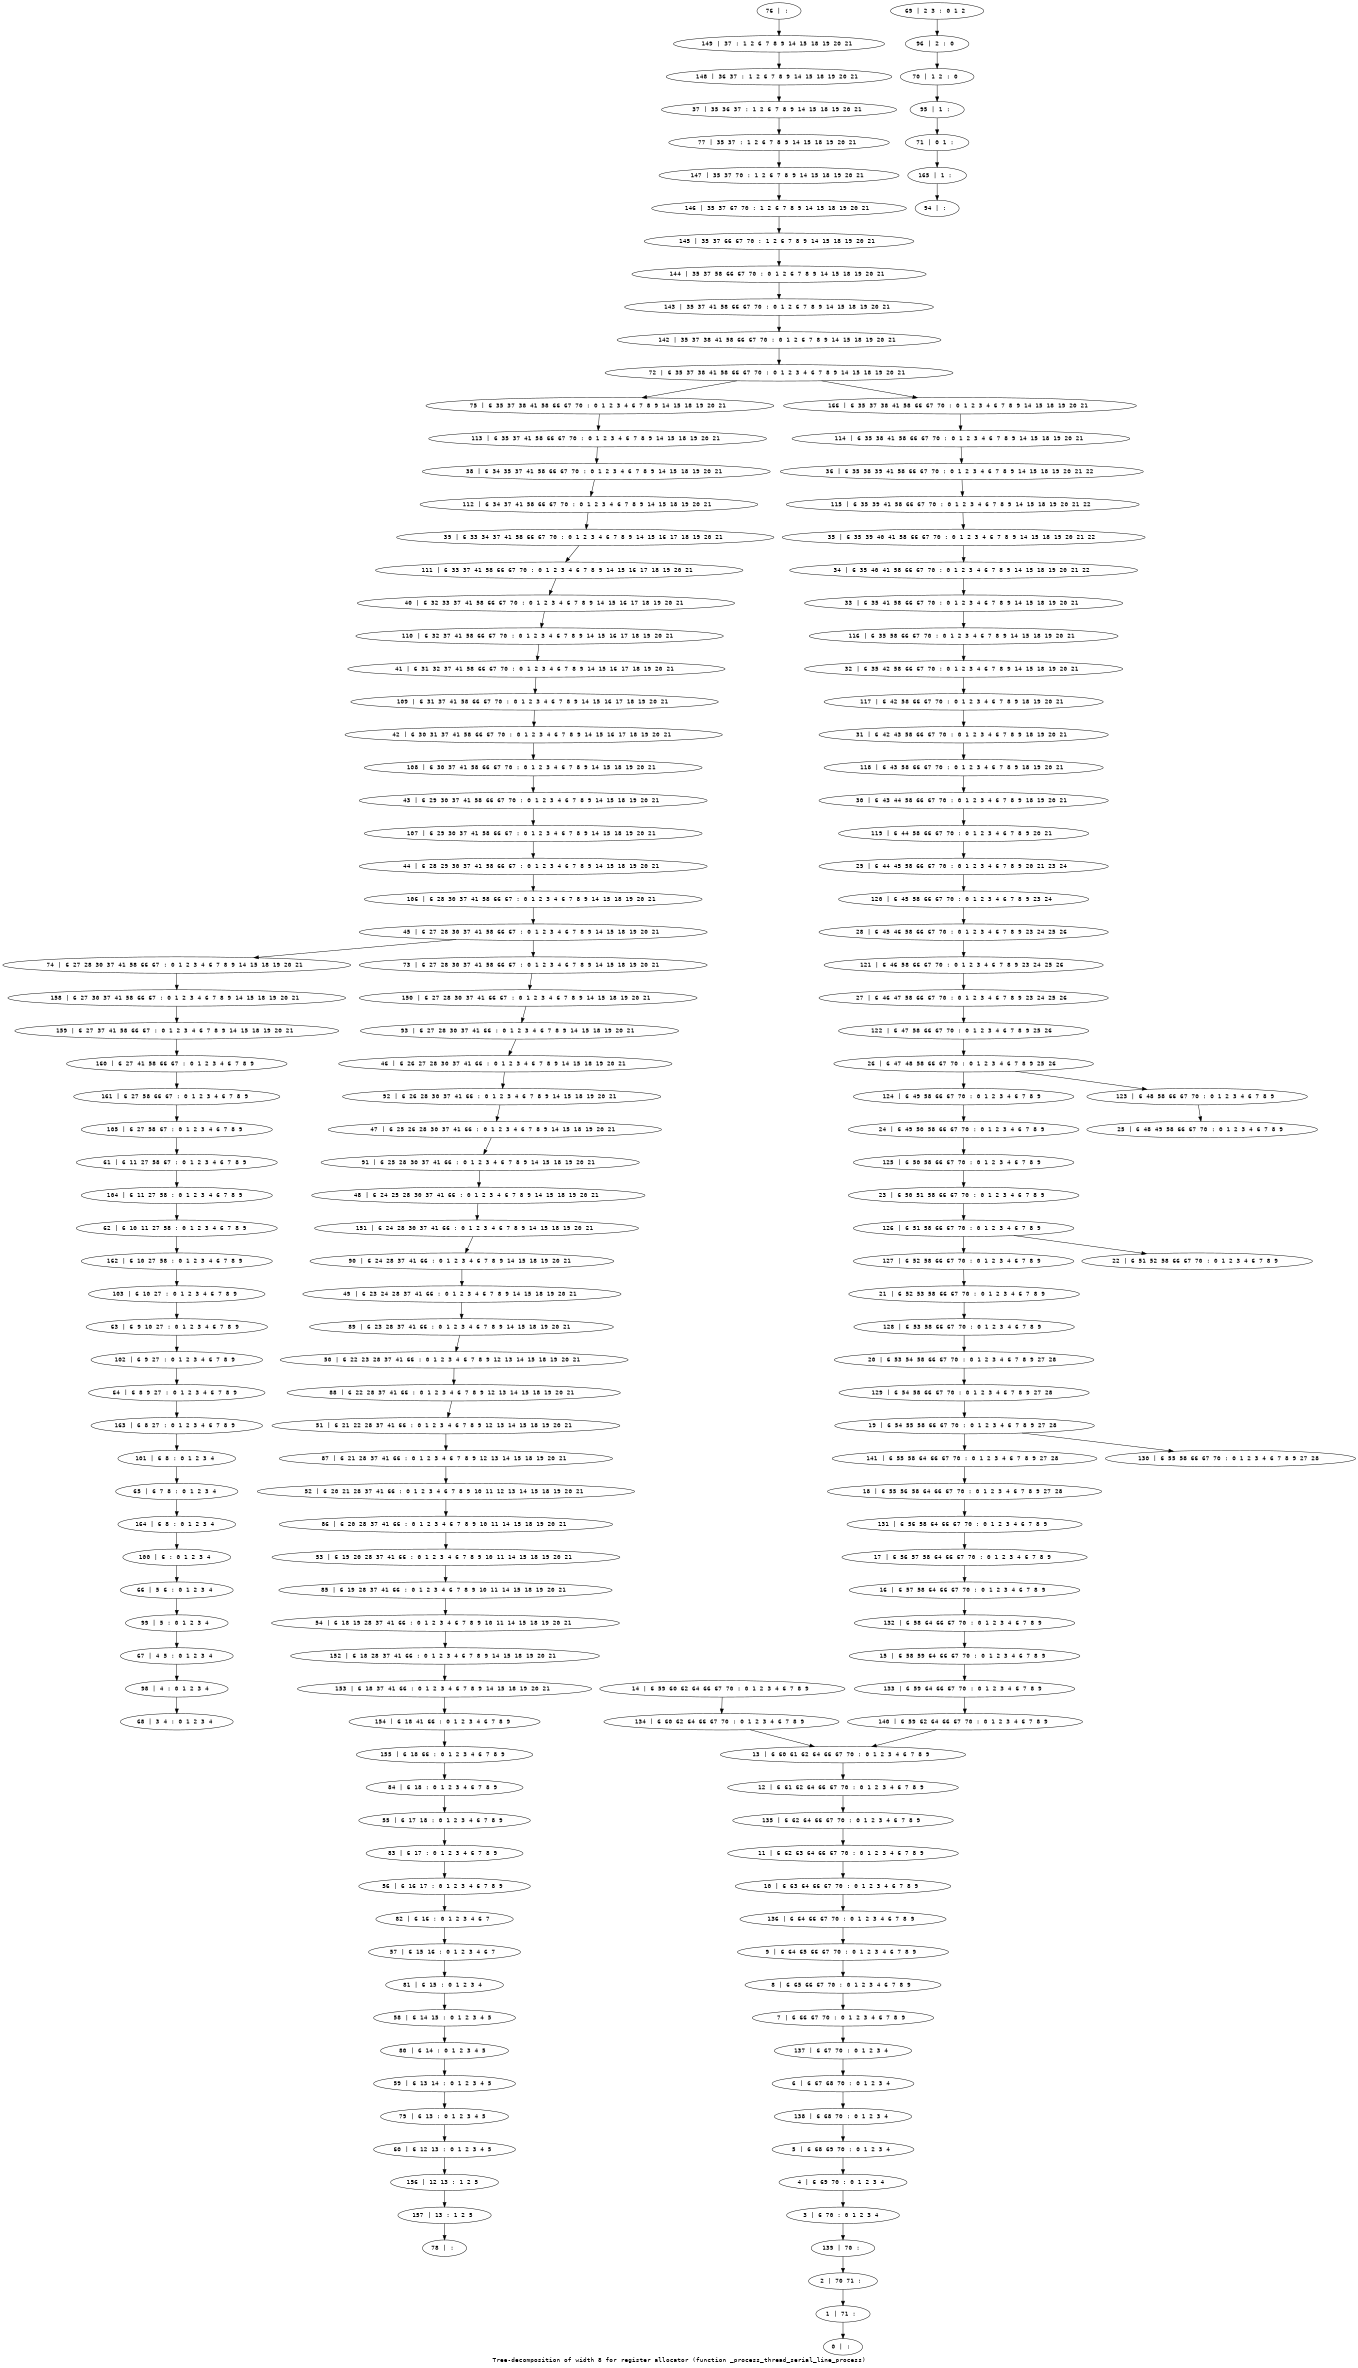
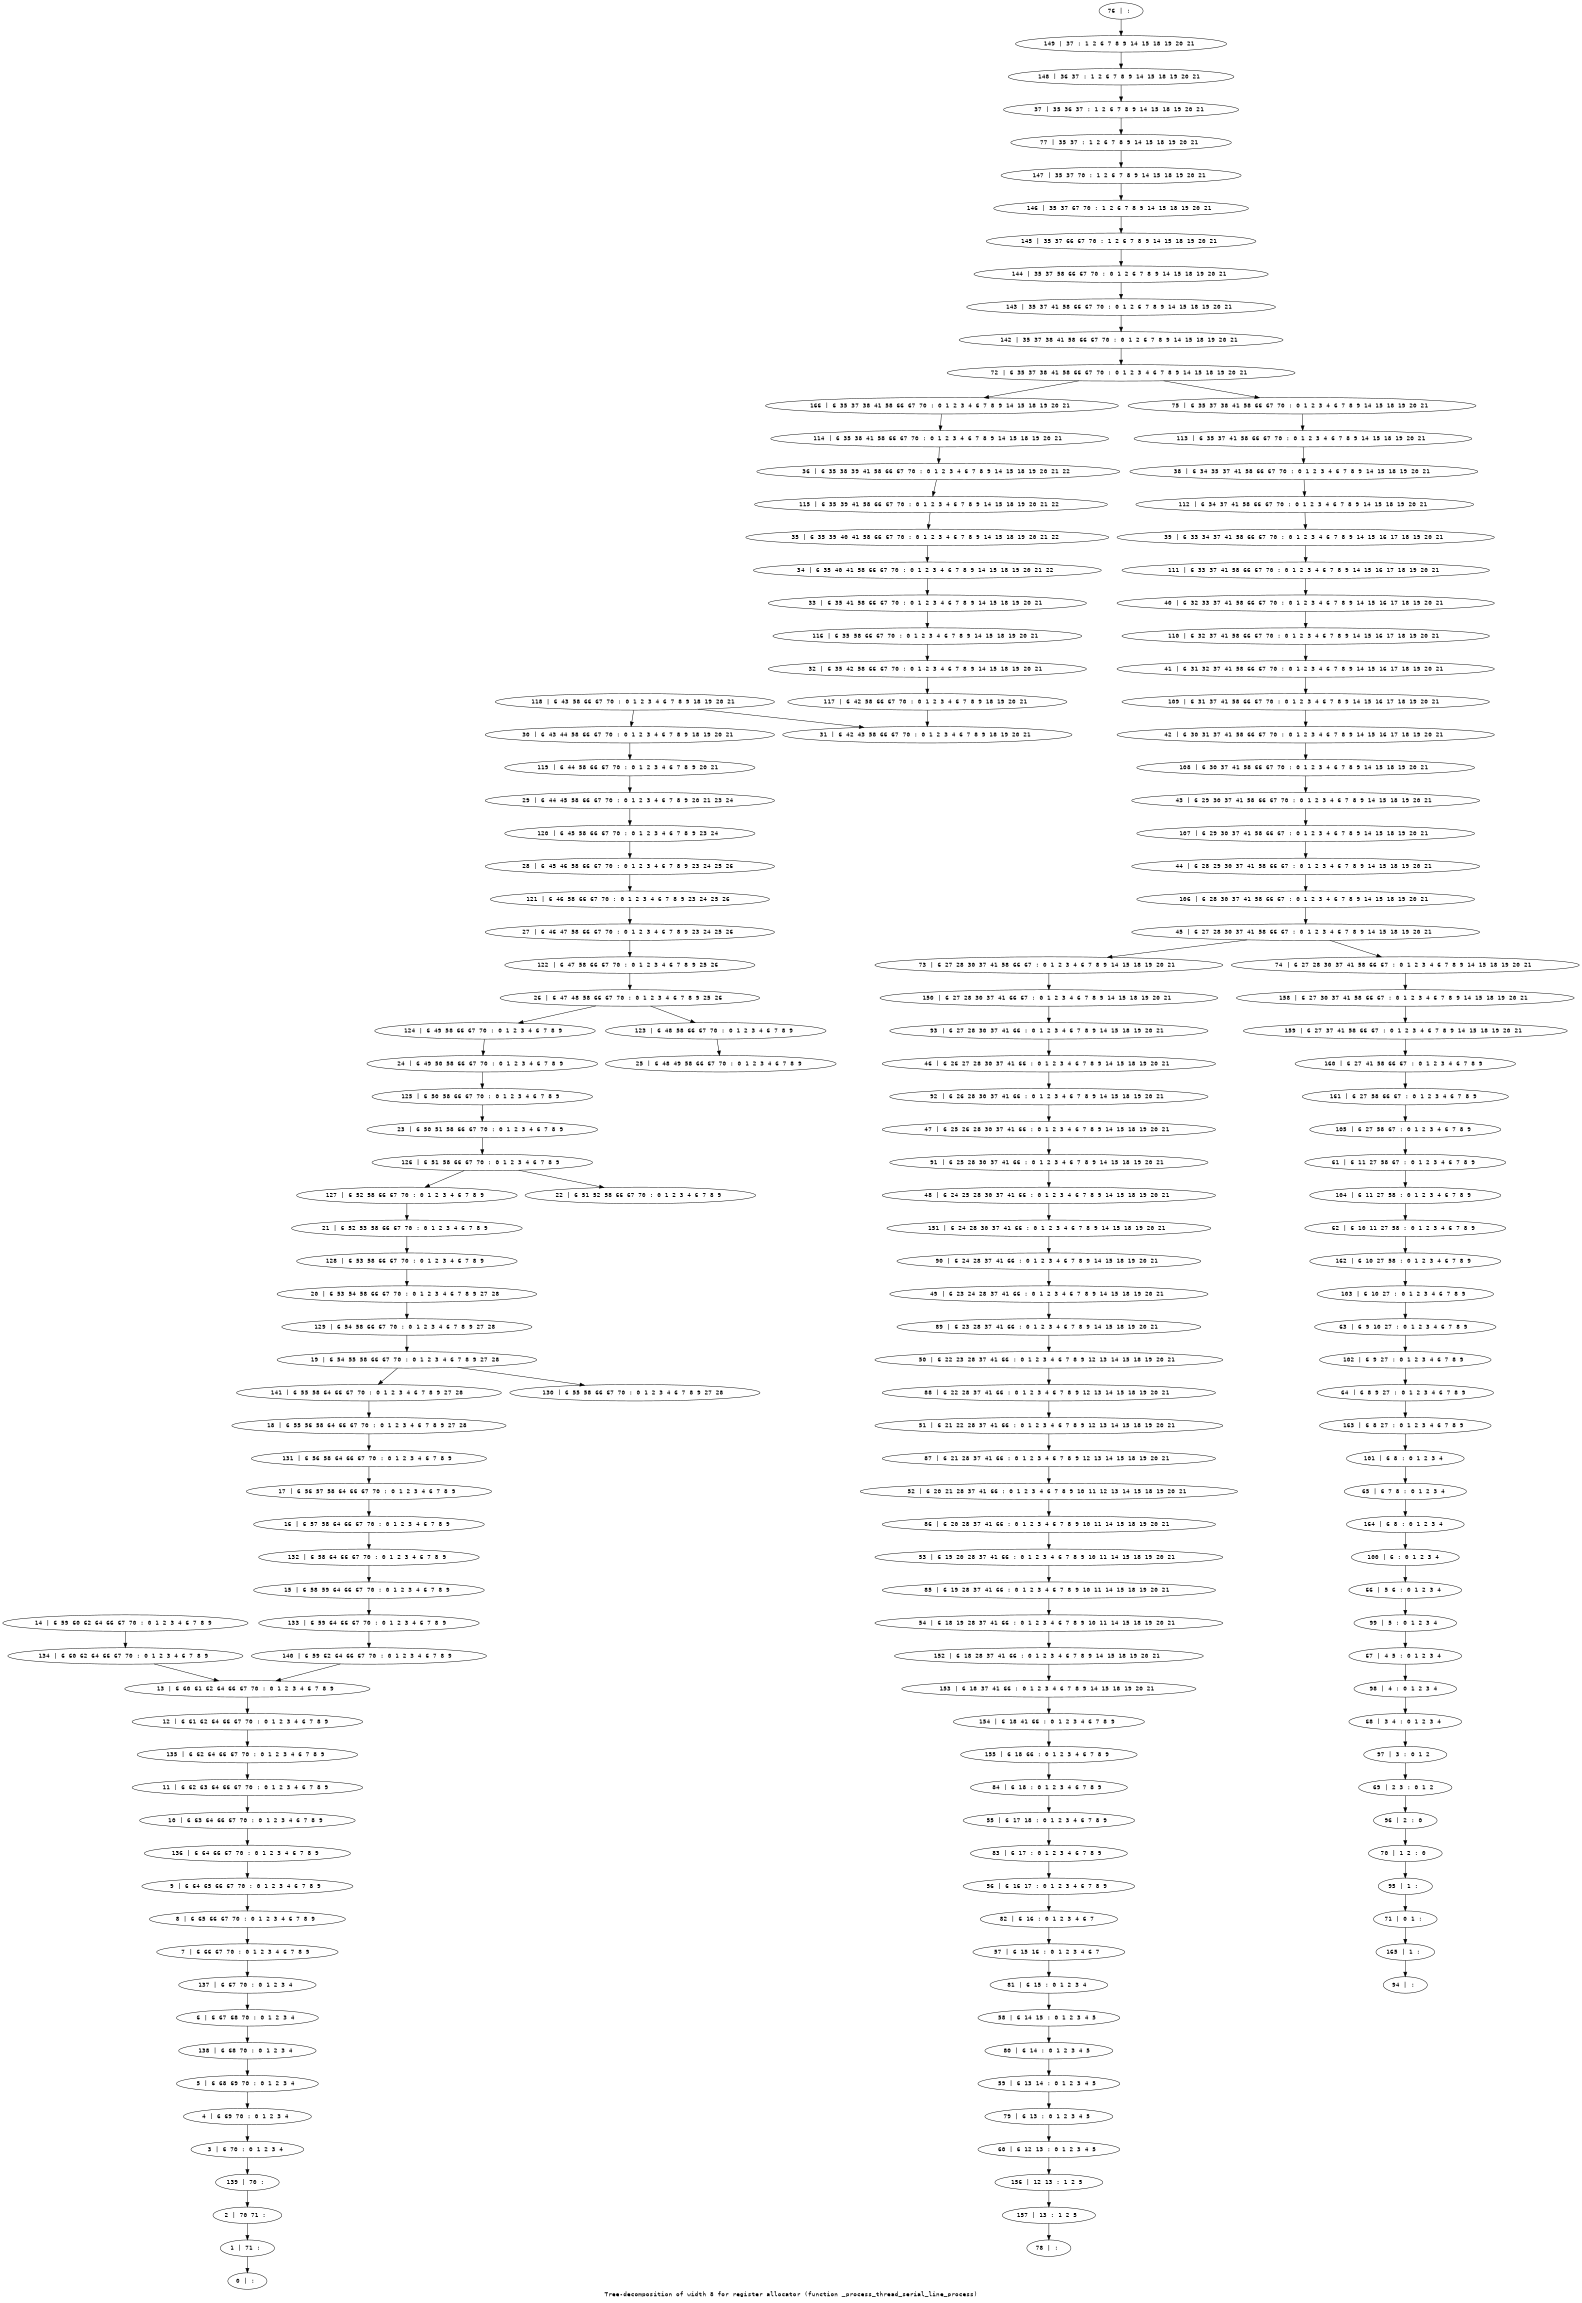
(964, 749) -> (779, 718)
none -> (1405, 1755)
